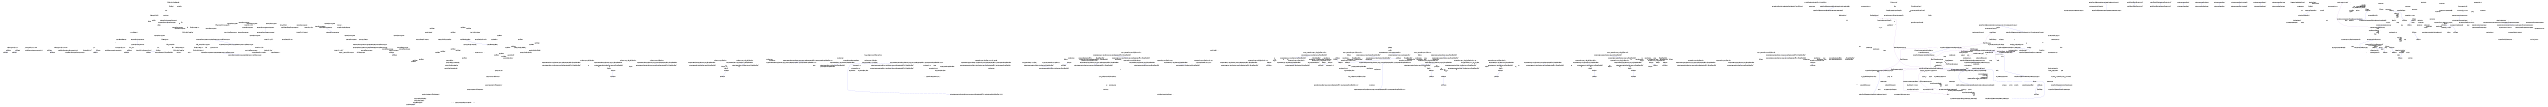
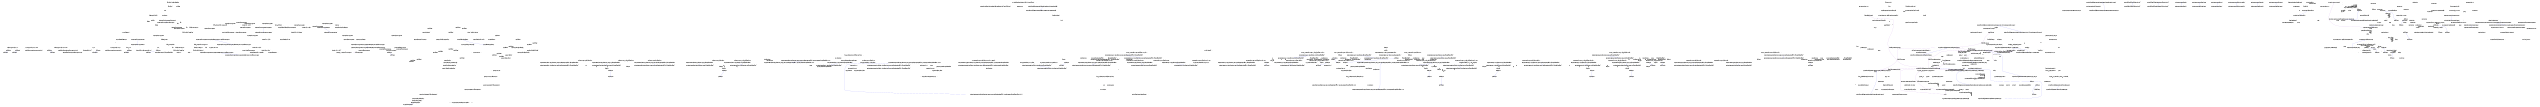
(2322, 11) -> none
